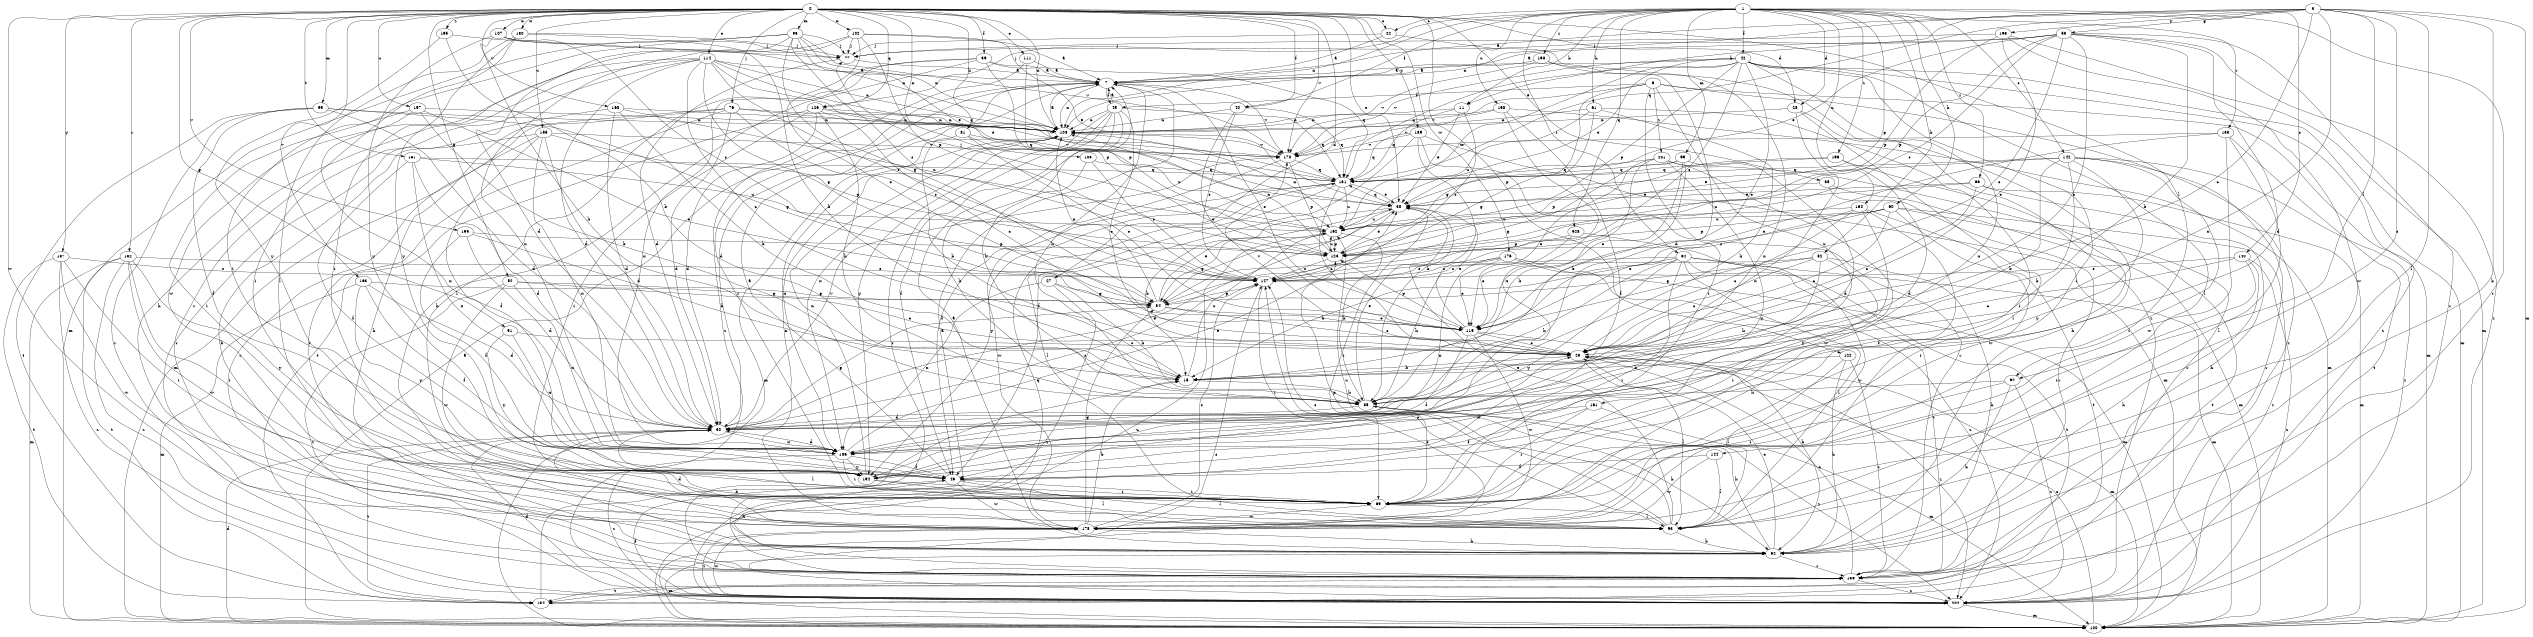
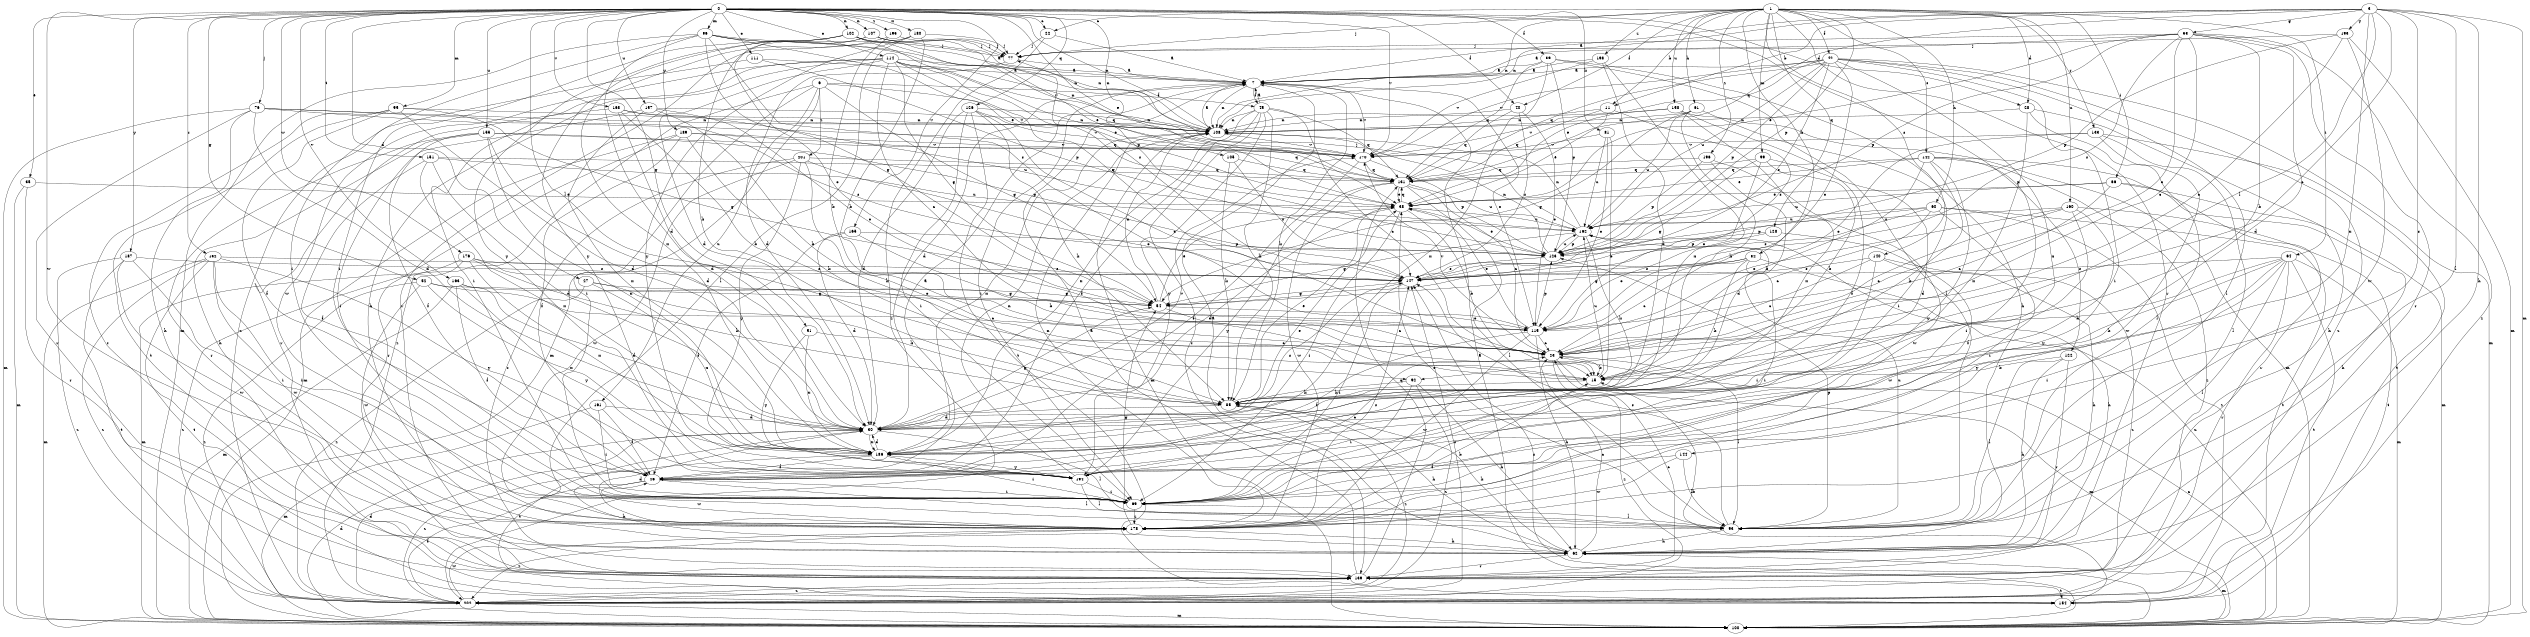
(1278, 51) -> (1392, 27)
(1576, 232) -> (1774, 232)
(1252, 517) -> (1135, 517)
